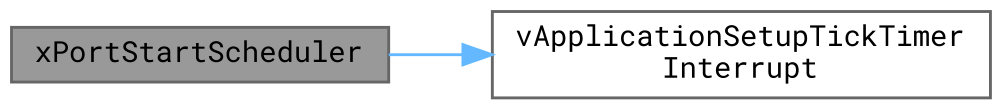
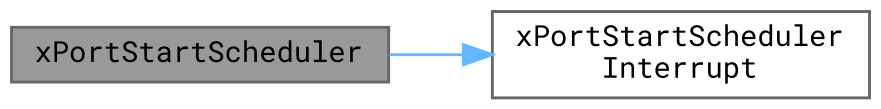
(741, 55) -> (681, 55)
